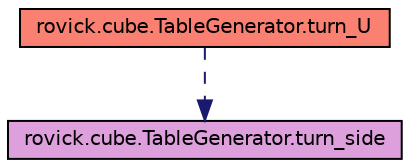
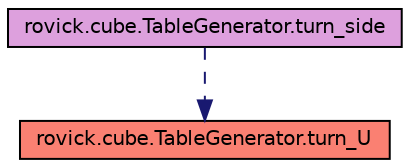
(205, 74) -> (205, 74)
